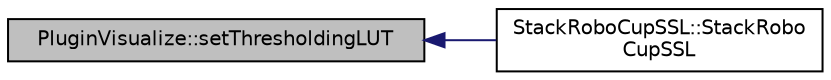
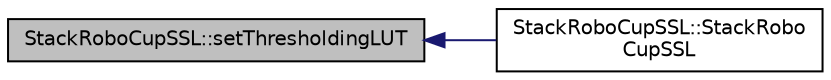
(216, 40) -> (216, 40)
